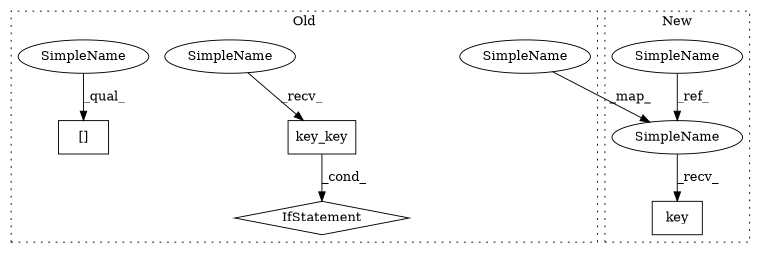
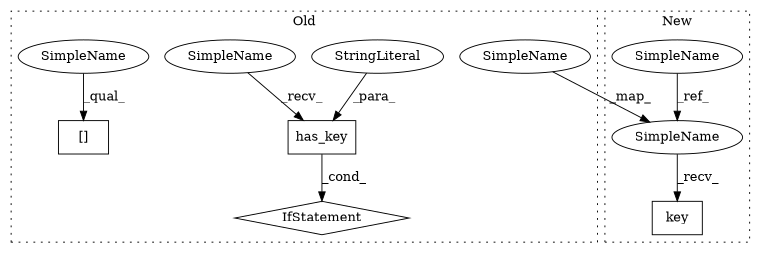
none -> (378, 57)
(322, 137) -> (322, 137)
